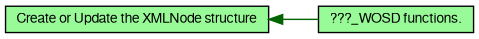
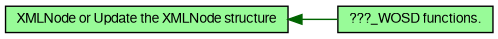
(137, 19) -> (147, 19)
